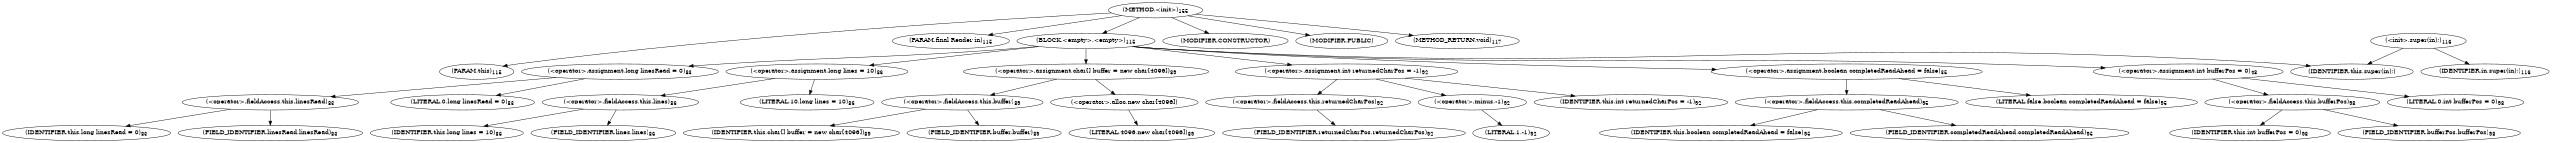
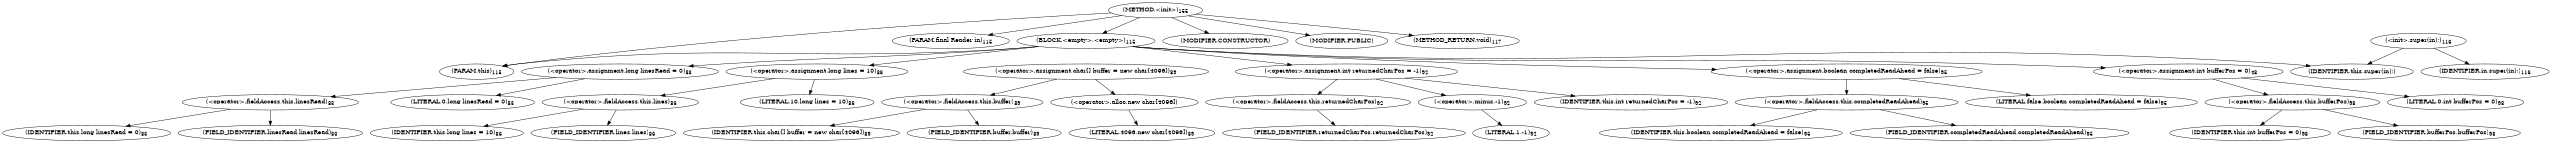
(1086, 54) -> (772, 53)
(1944, 71) -> (1944, 71)
